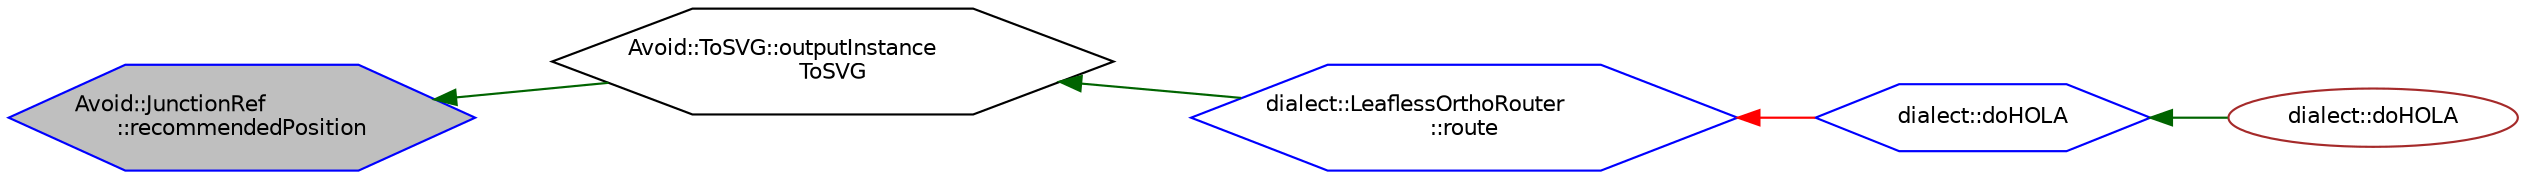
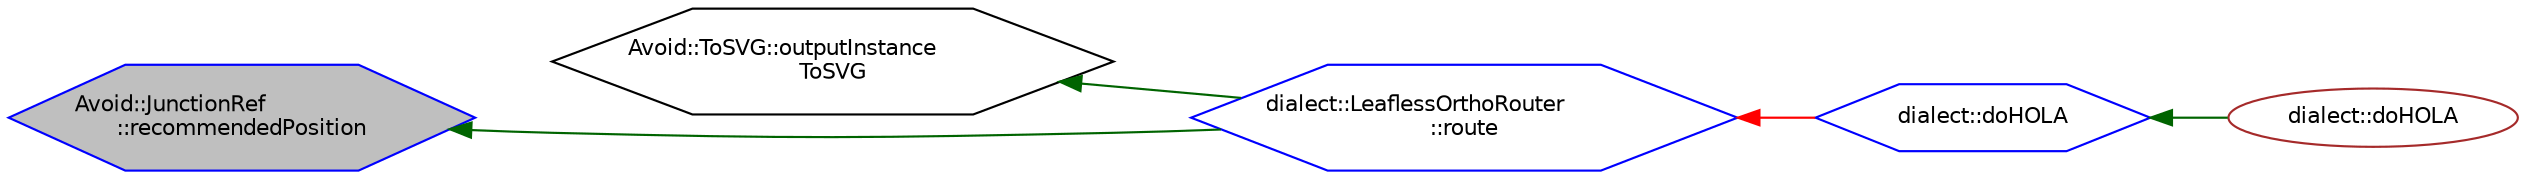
(532, 90) -> (846, 137)
